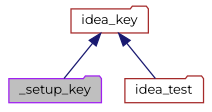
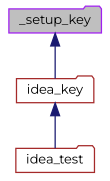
(78, 61) -> (55, 62)
